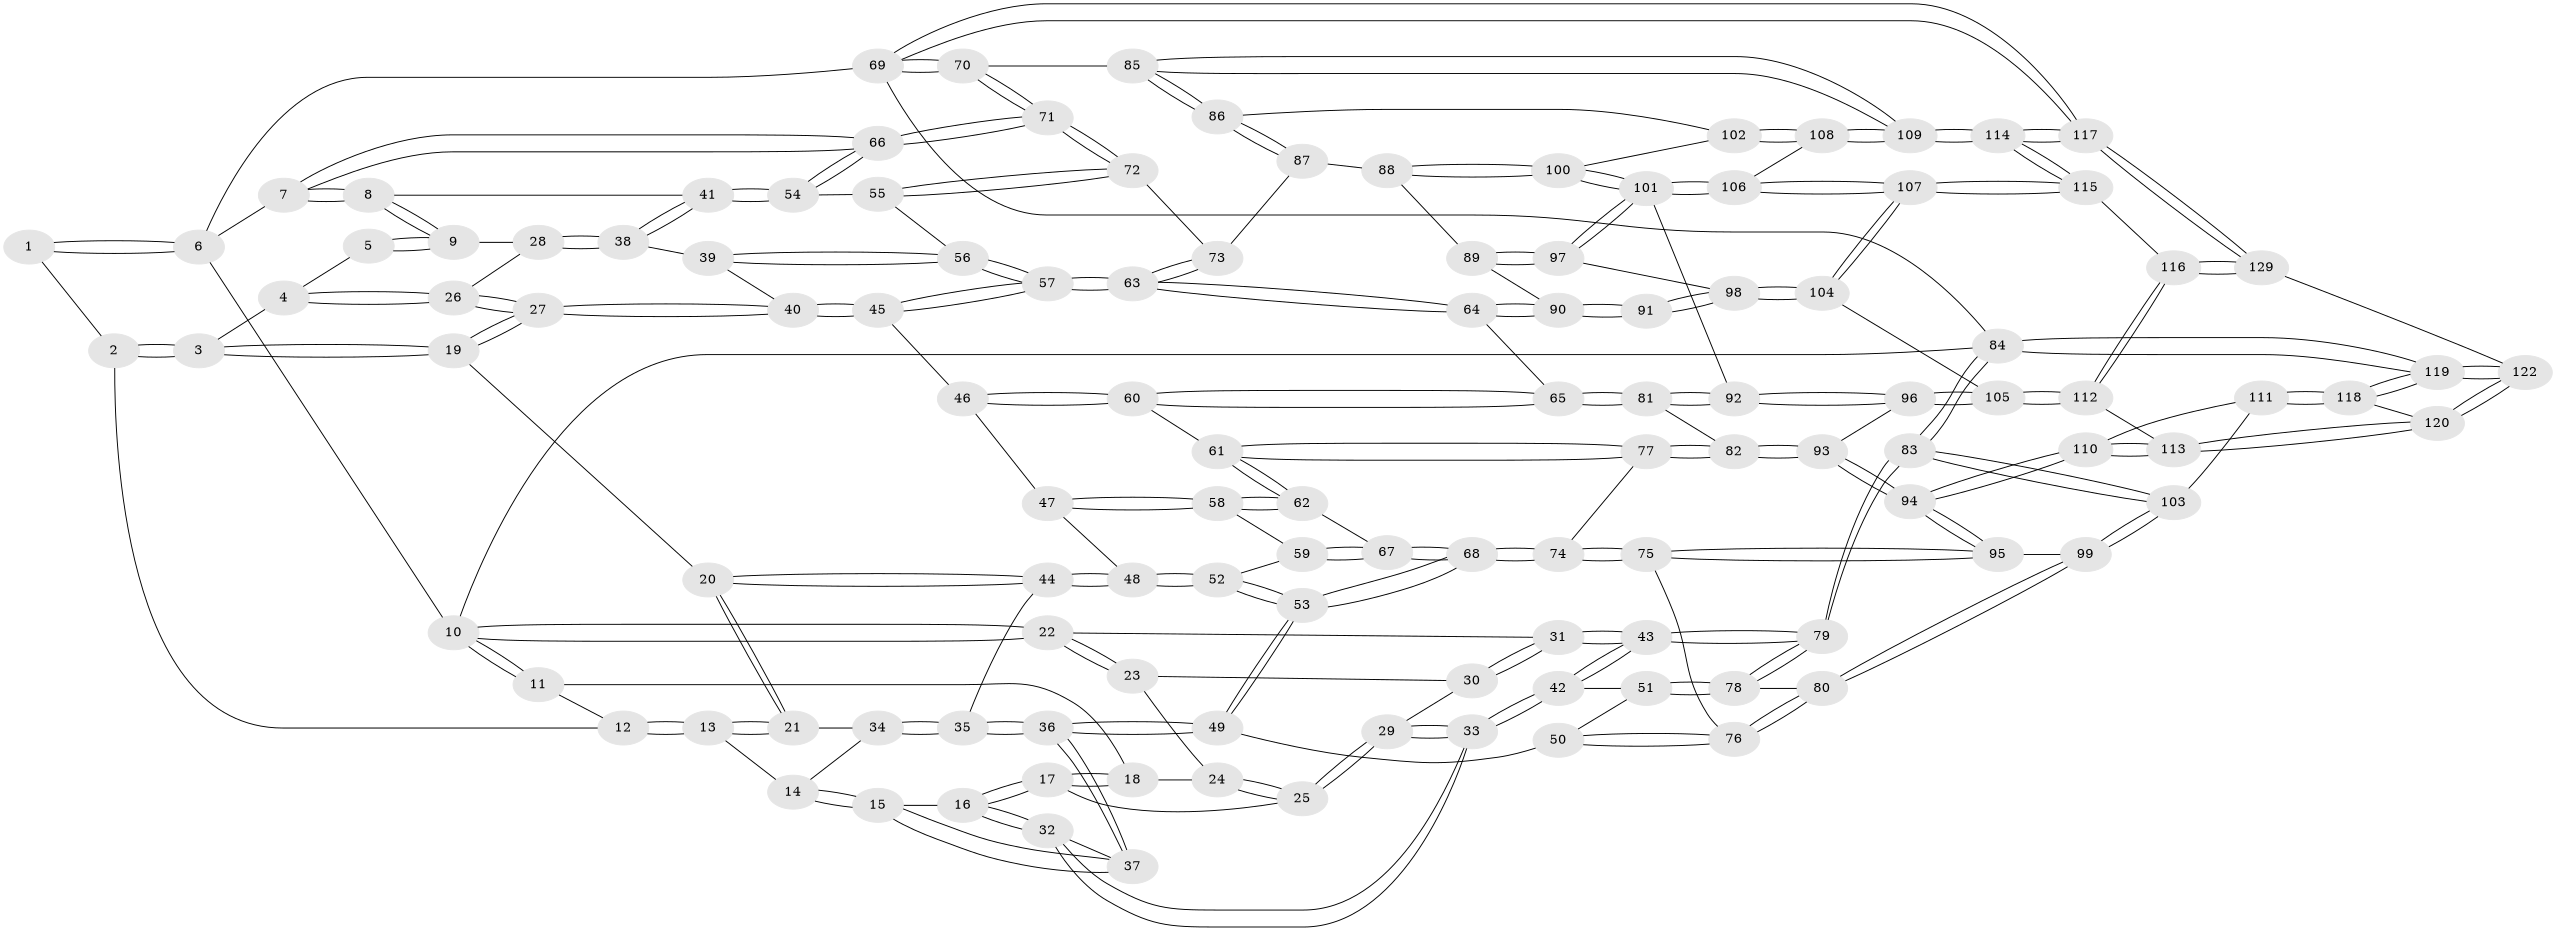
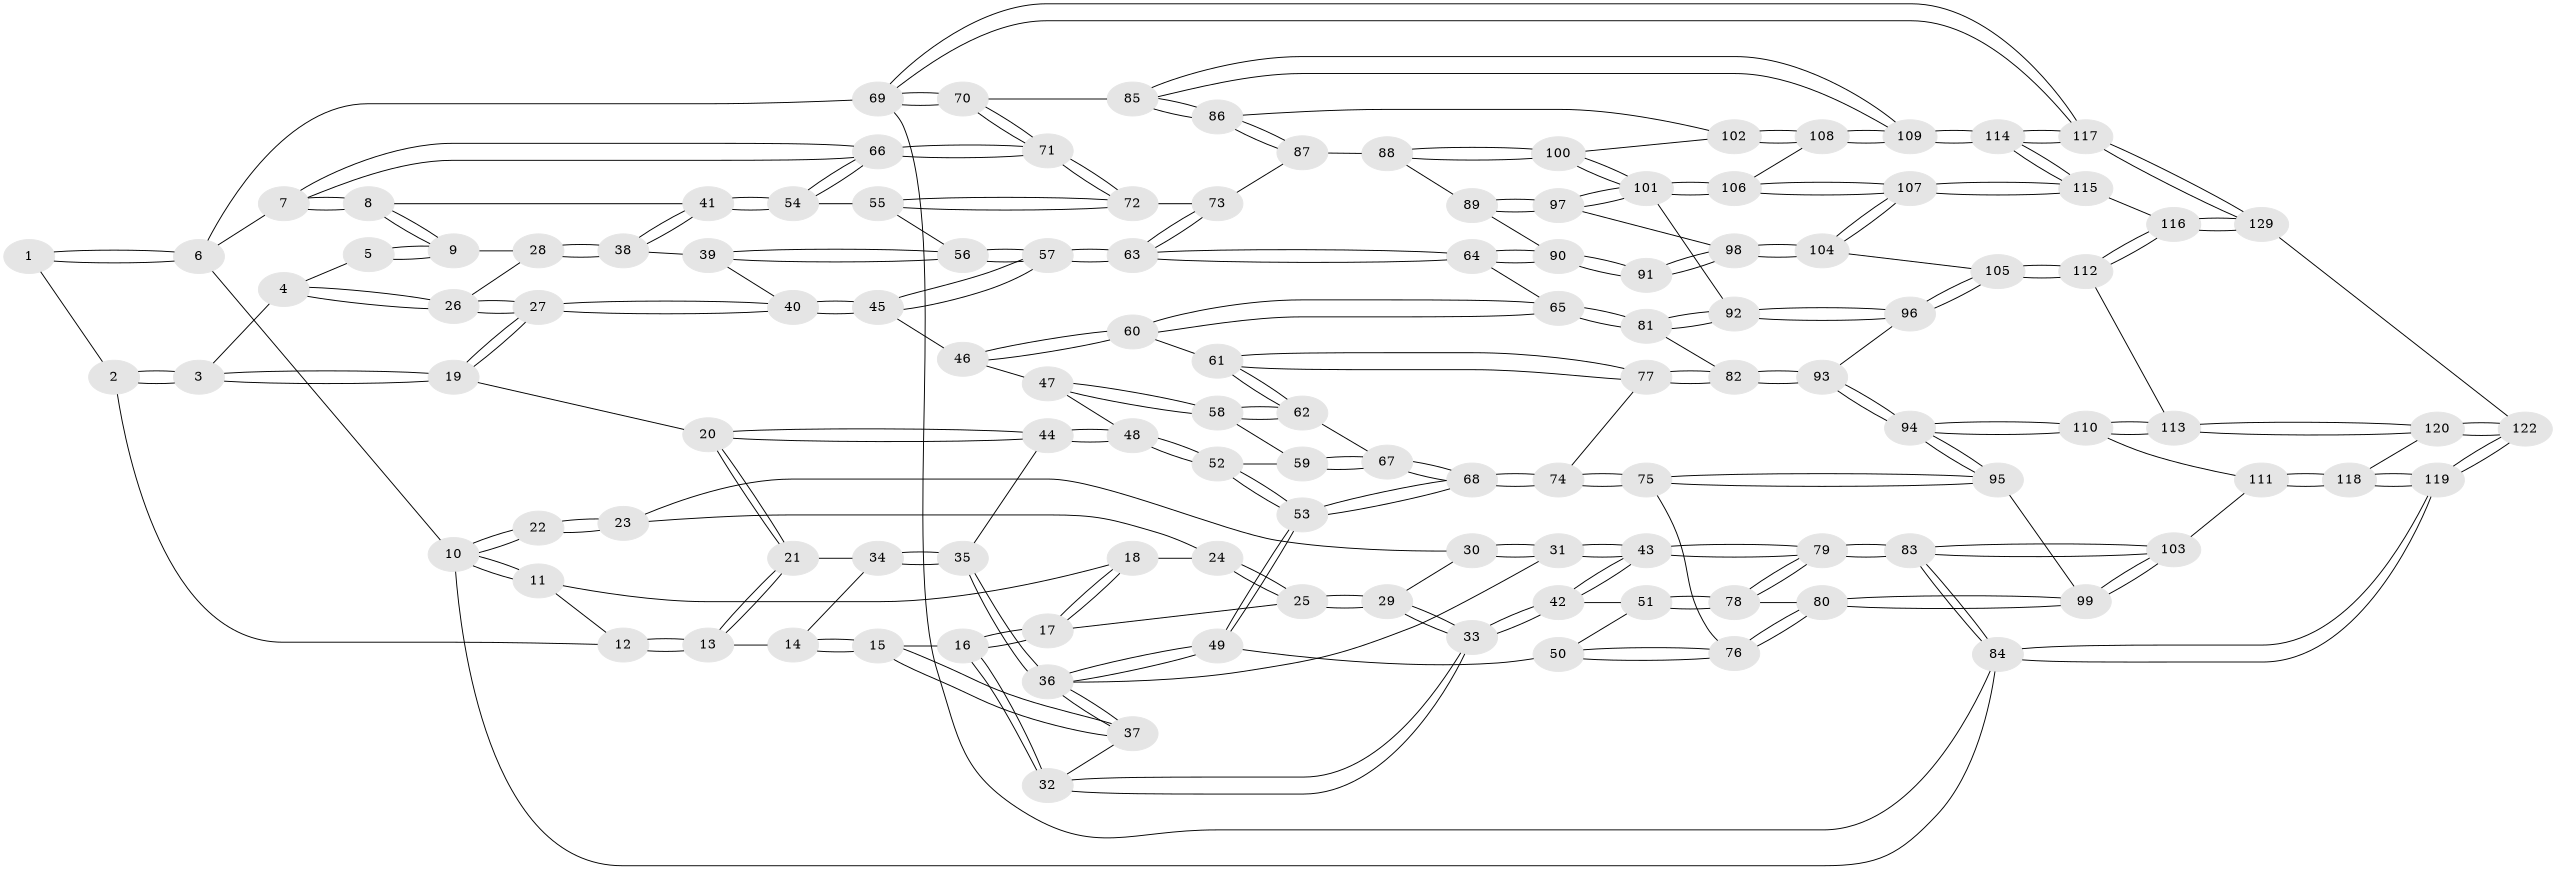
(1303, 635) -> (1292, 663)
